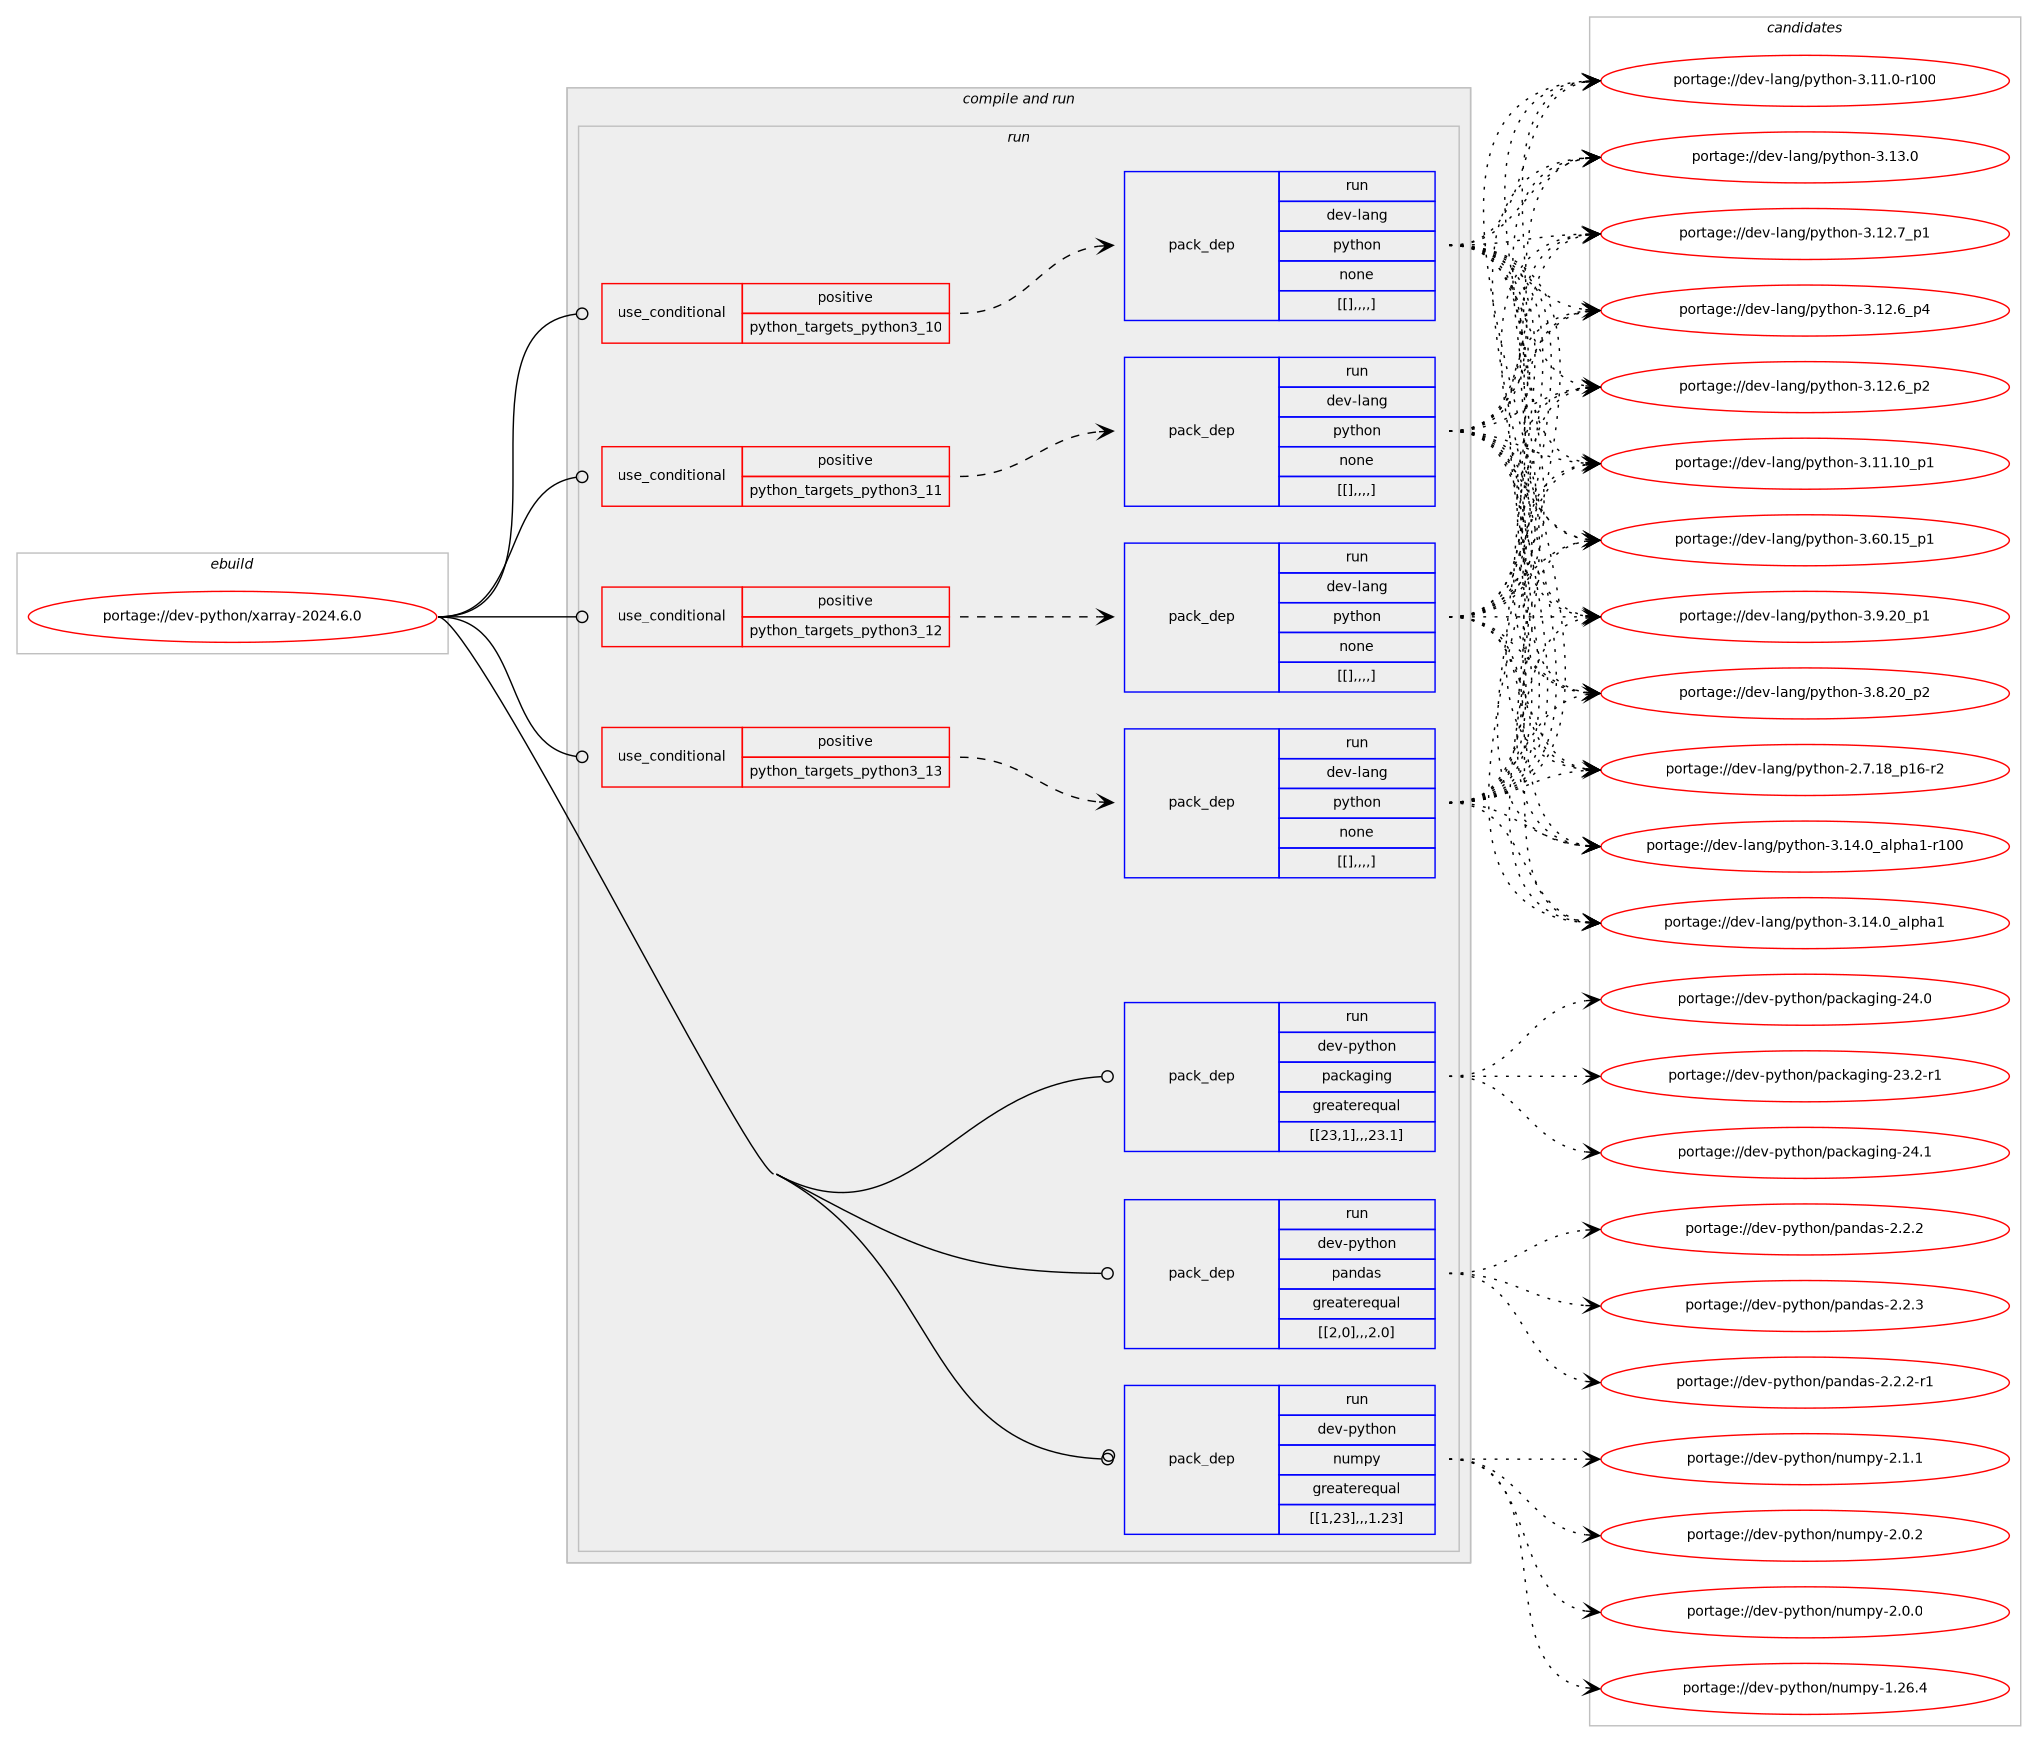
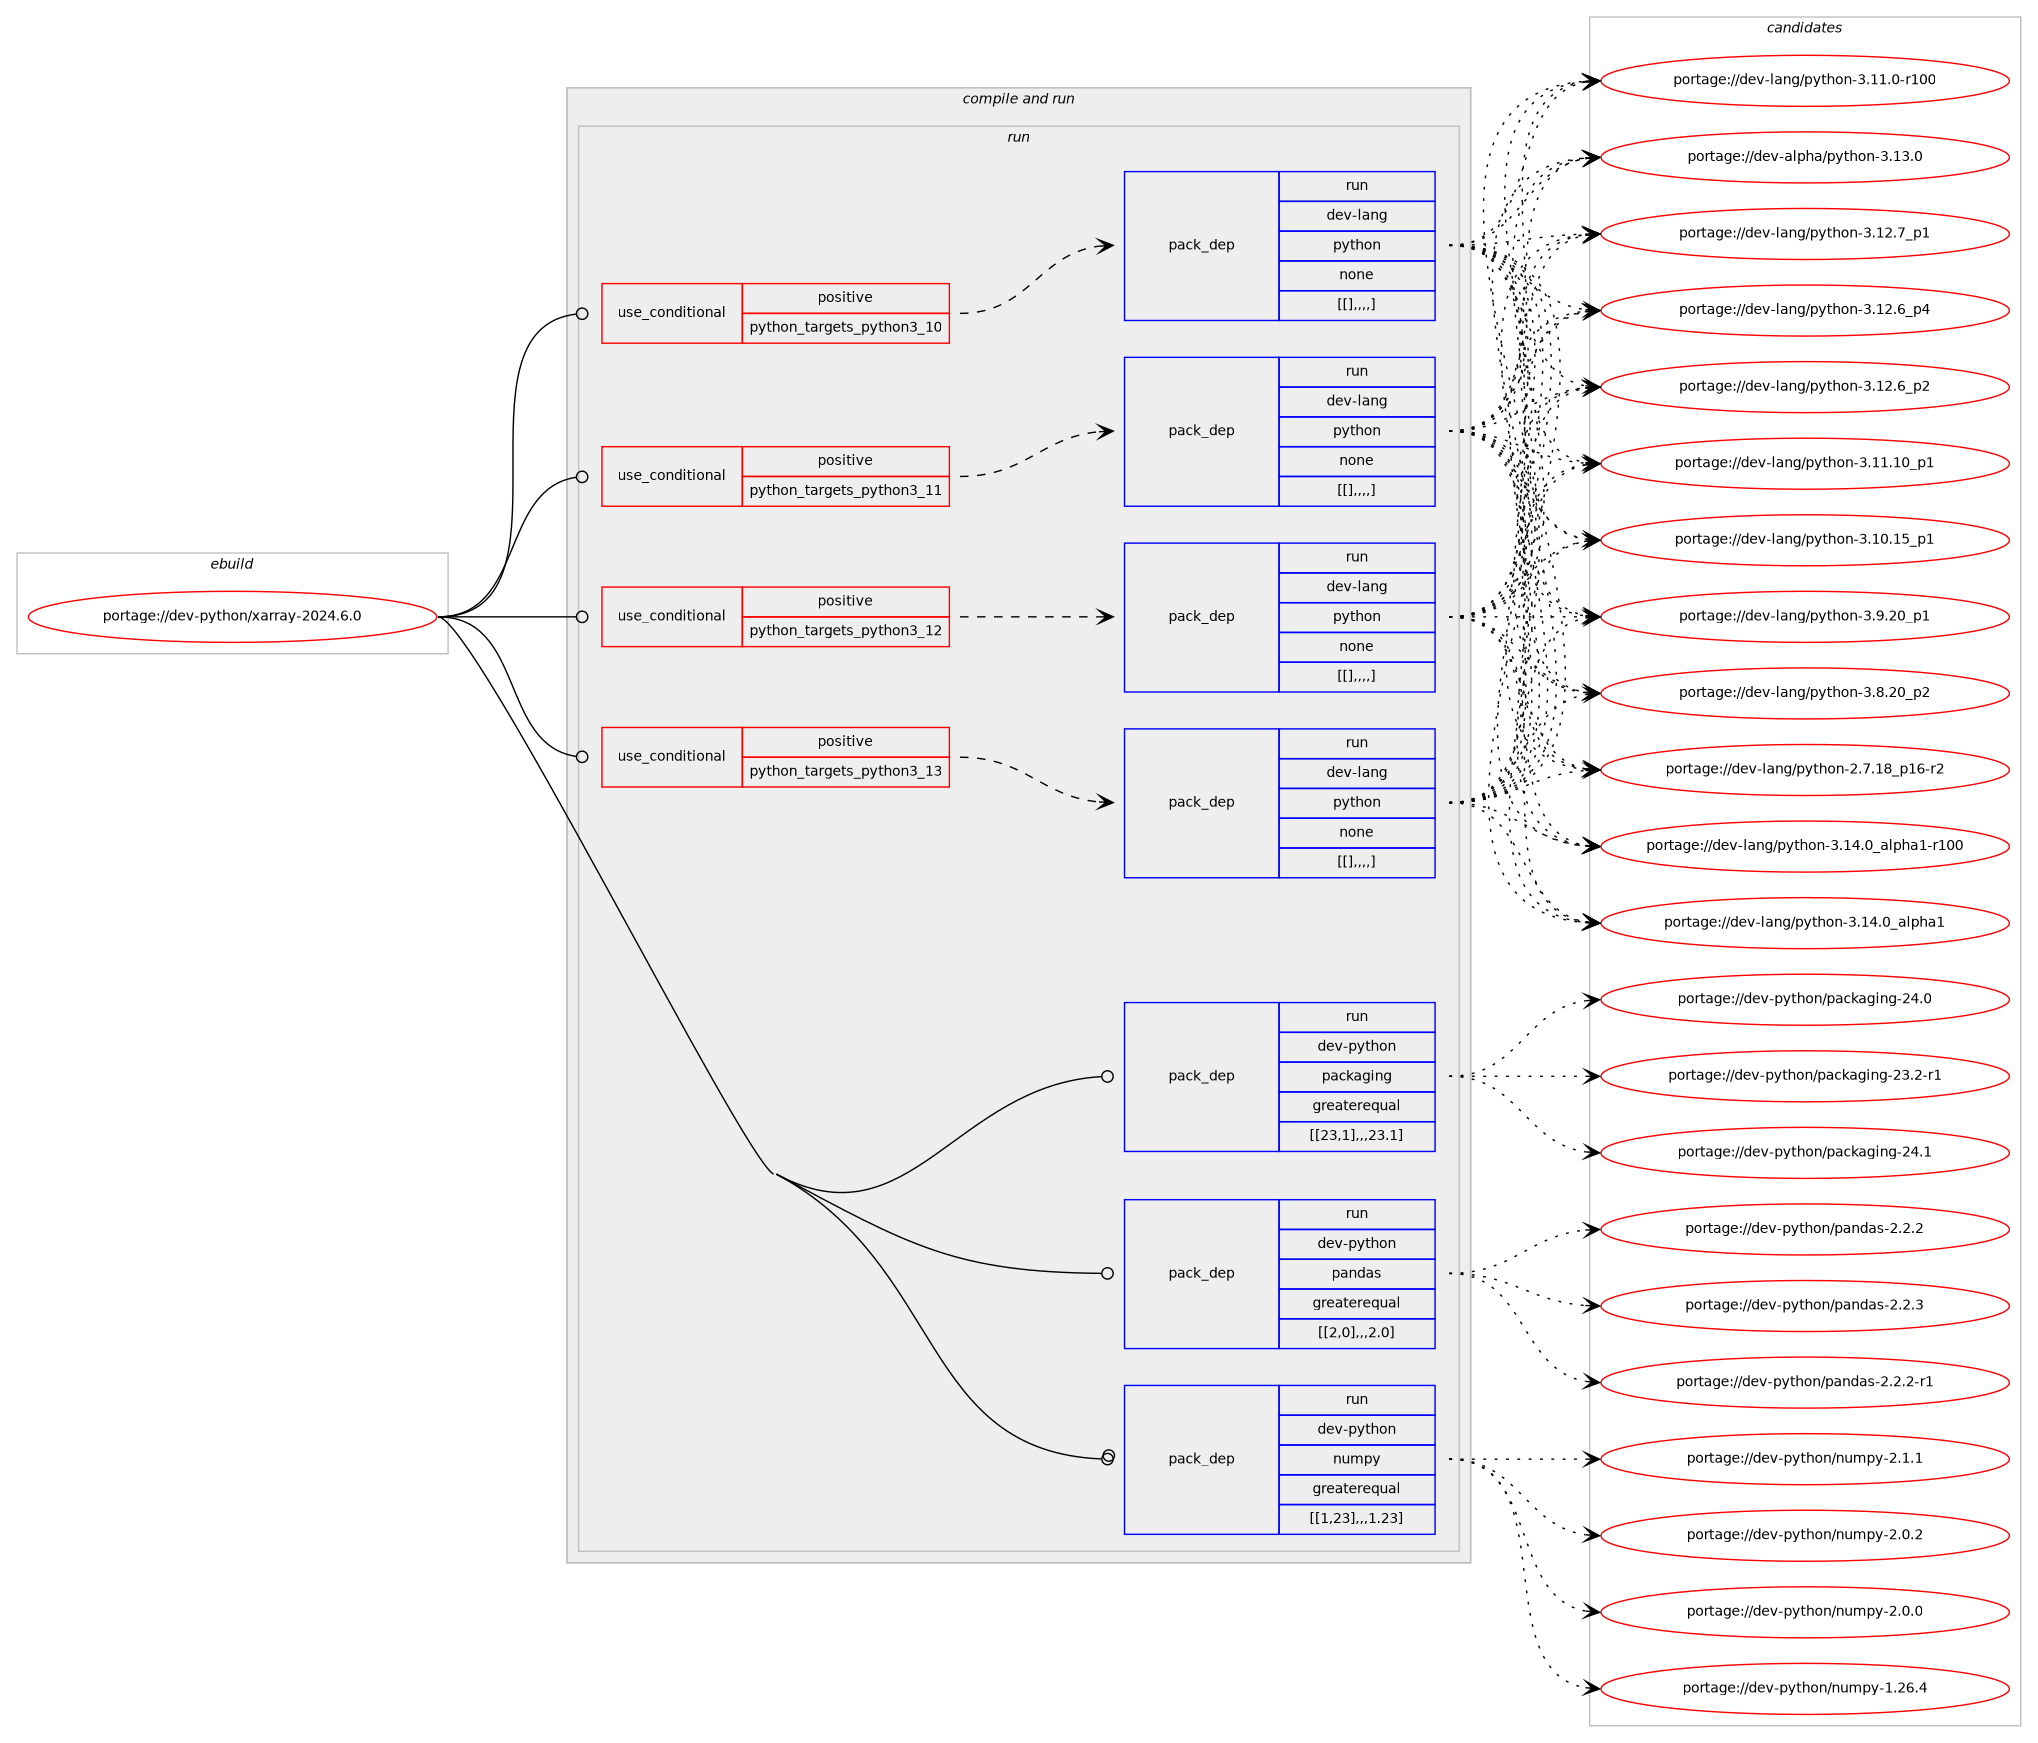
(1805, 157) -> (1805, 157)
(1805, 540) -> (1805, 540)
